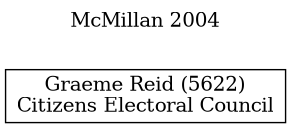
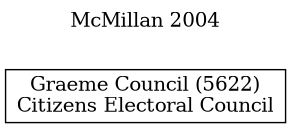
(146, 96) -> (146, 96)
